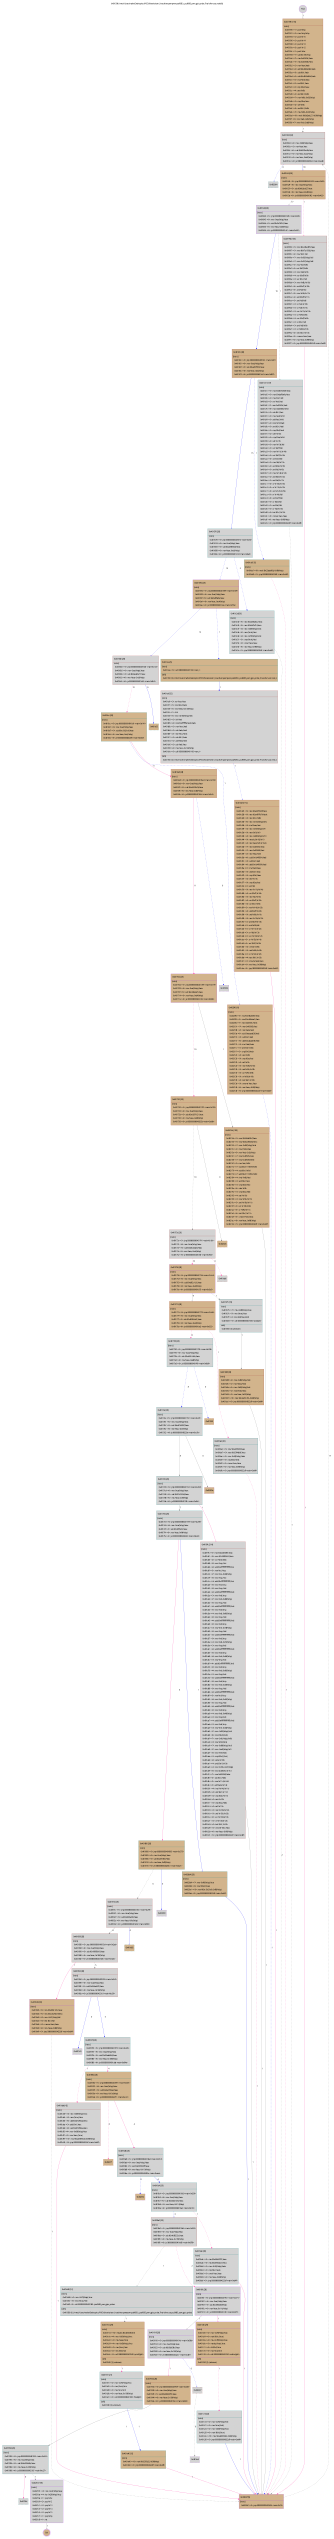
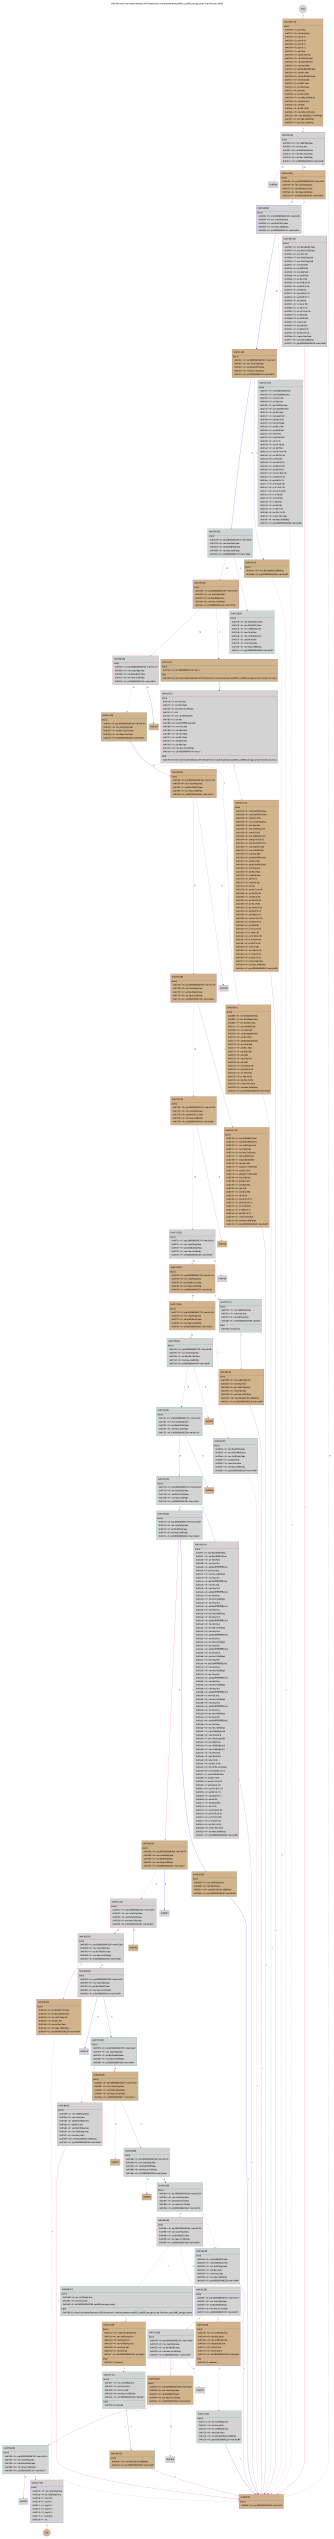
(194, 2424) -> (170, 2430)
